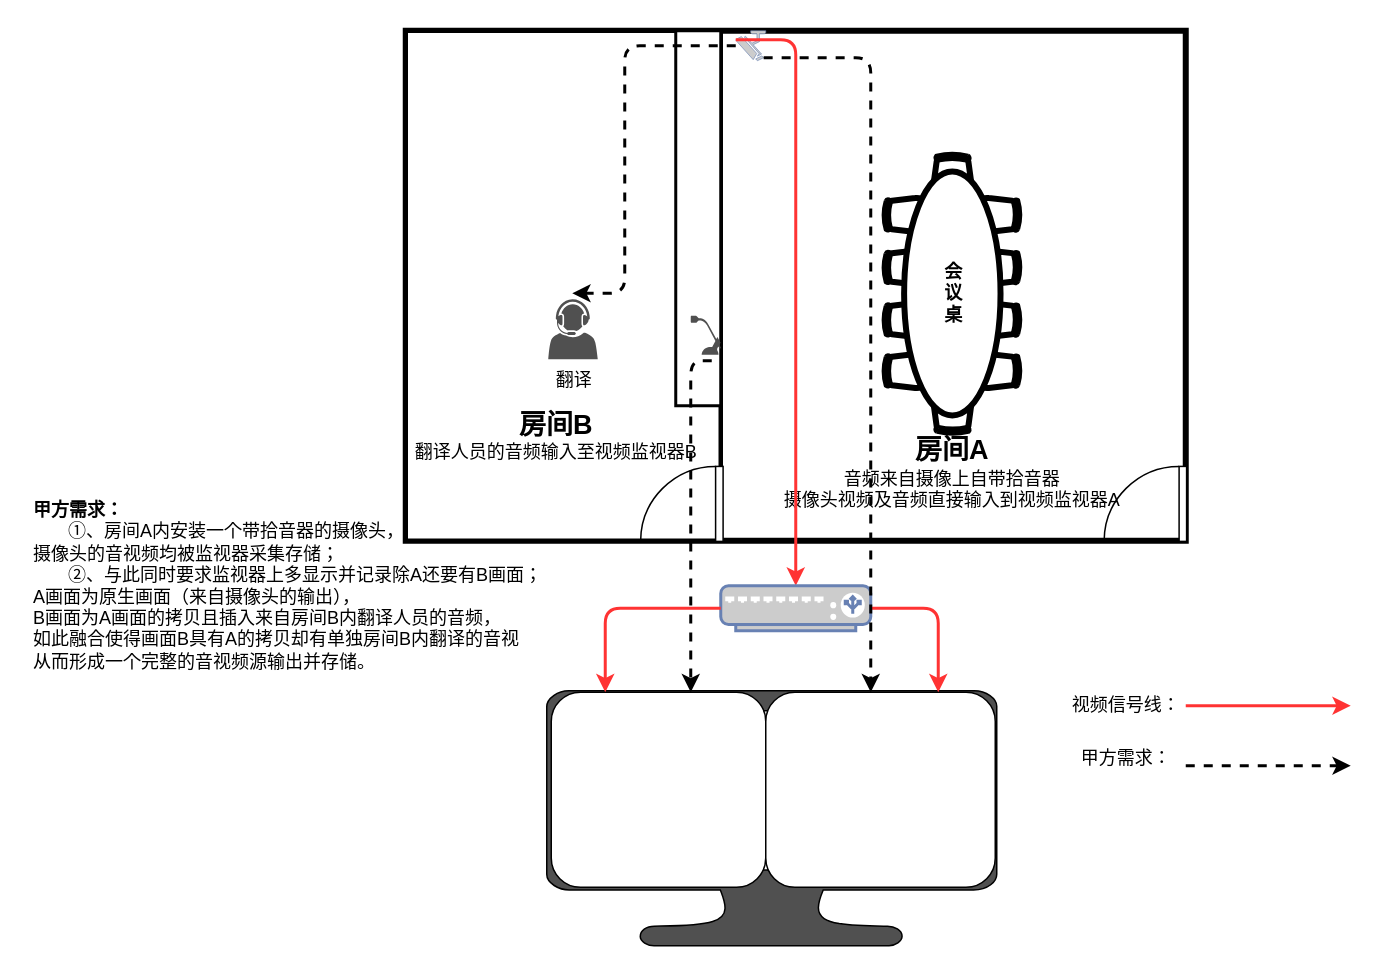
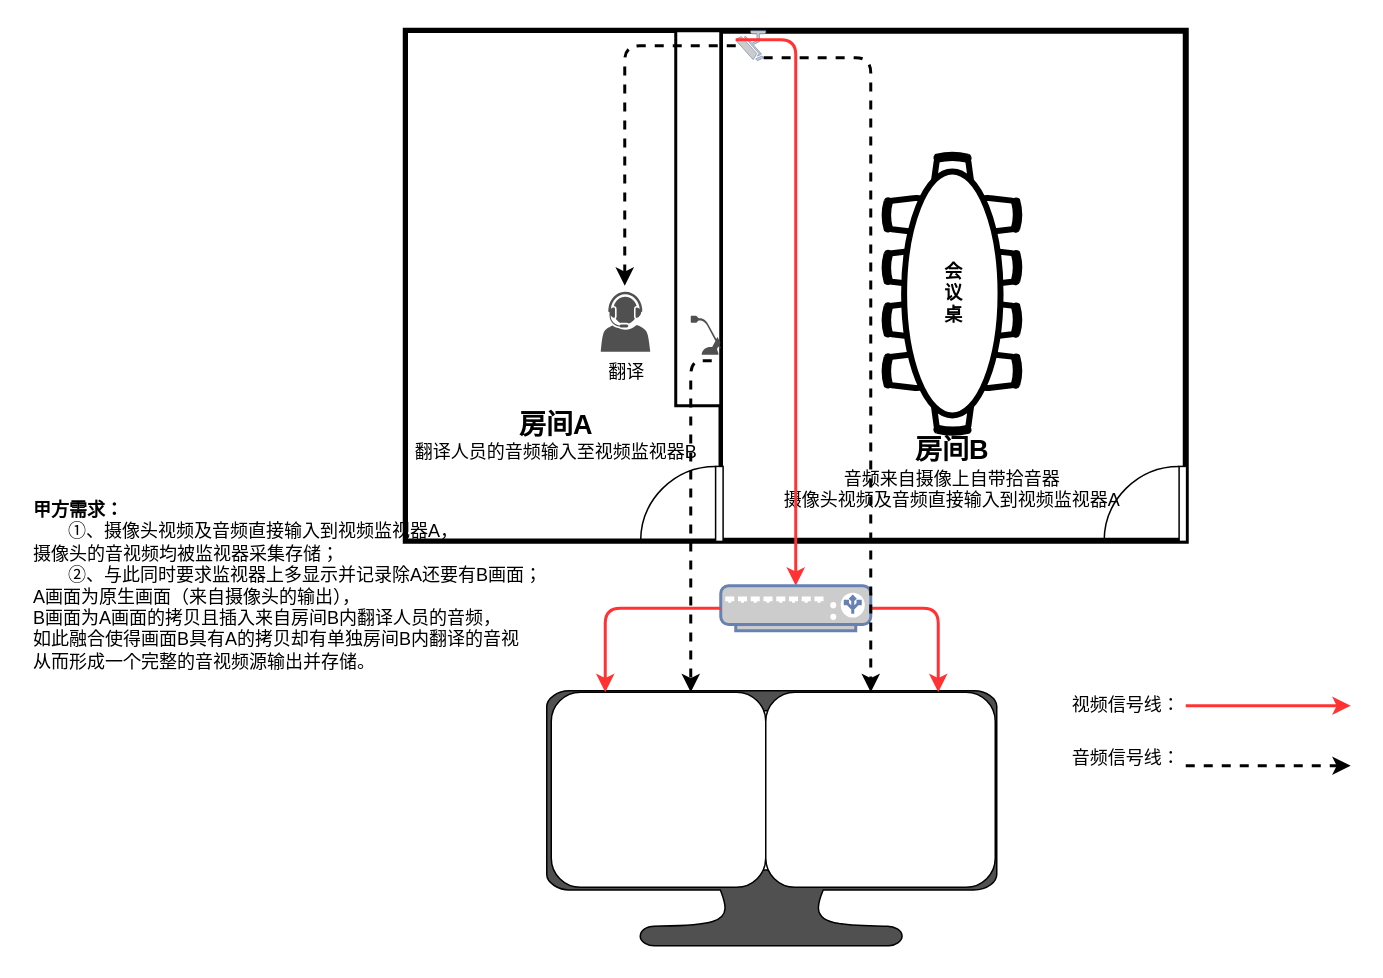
(573, 329) -> (626, 322)
(557, 436) -> (557, 436)
(953, 473) -> (953, 473)
(274, 586) -> (274, 586)
(1127, 758) -> (1127, 758)
